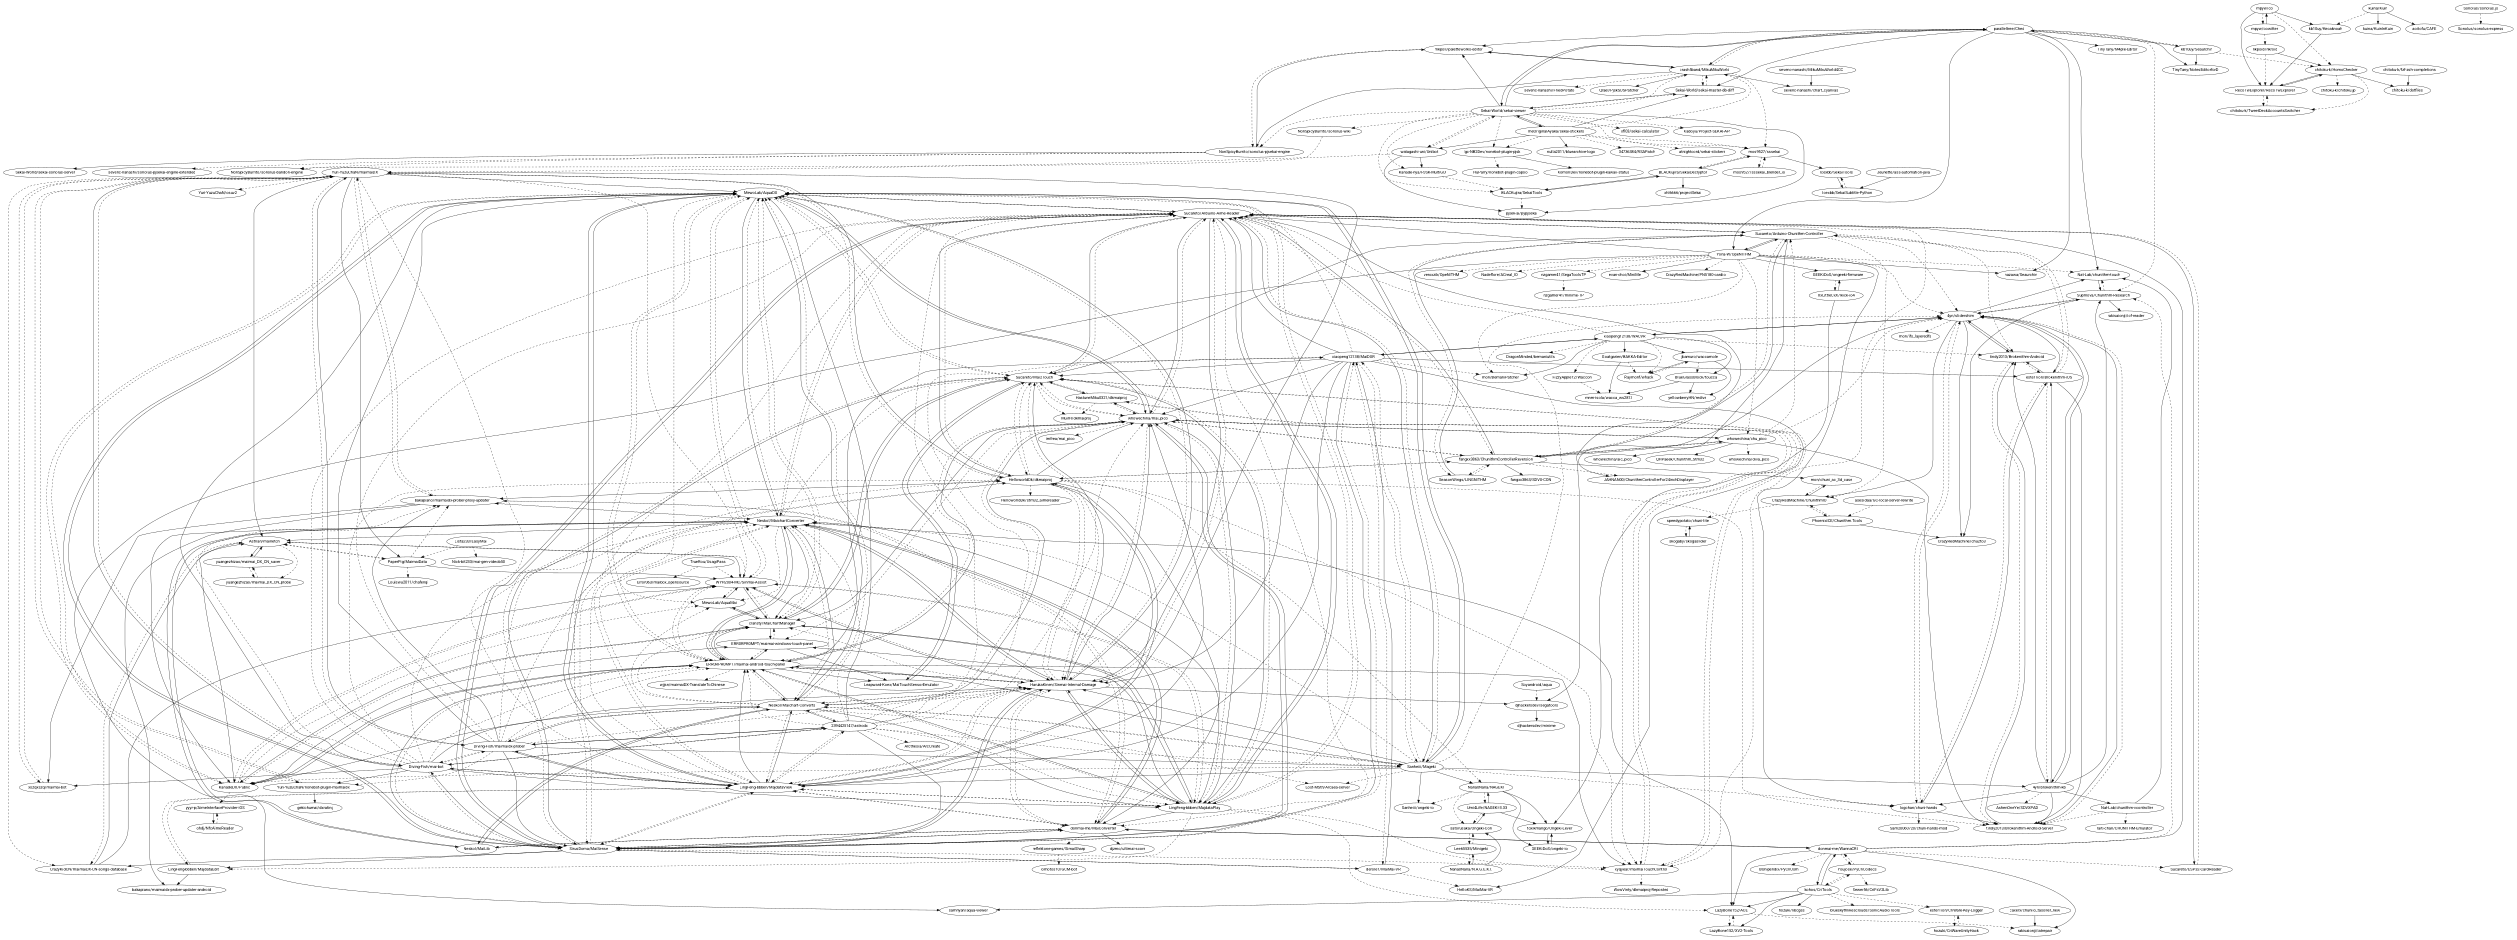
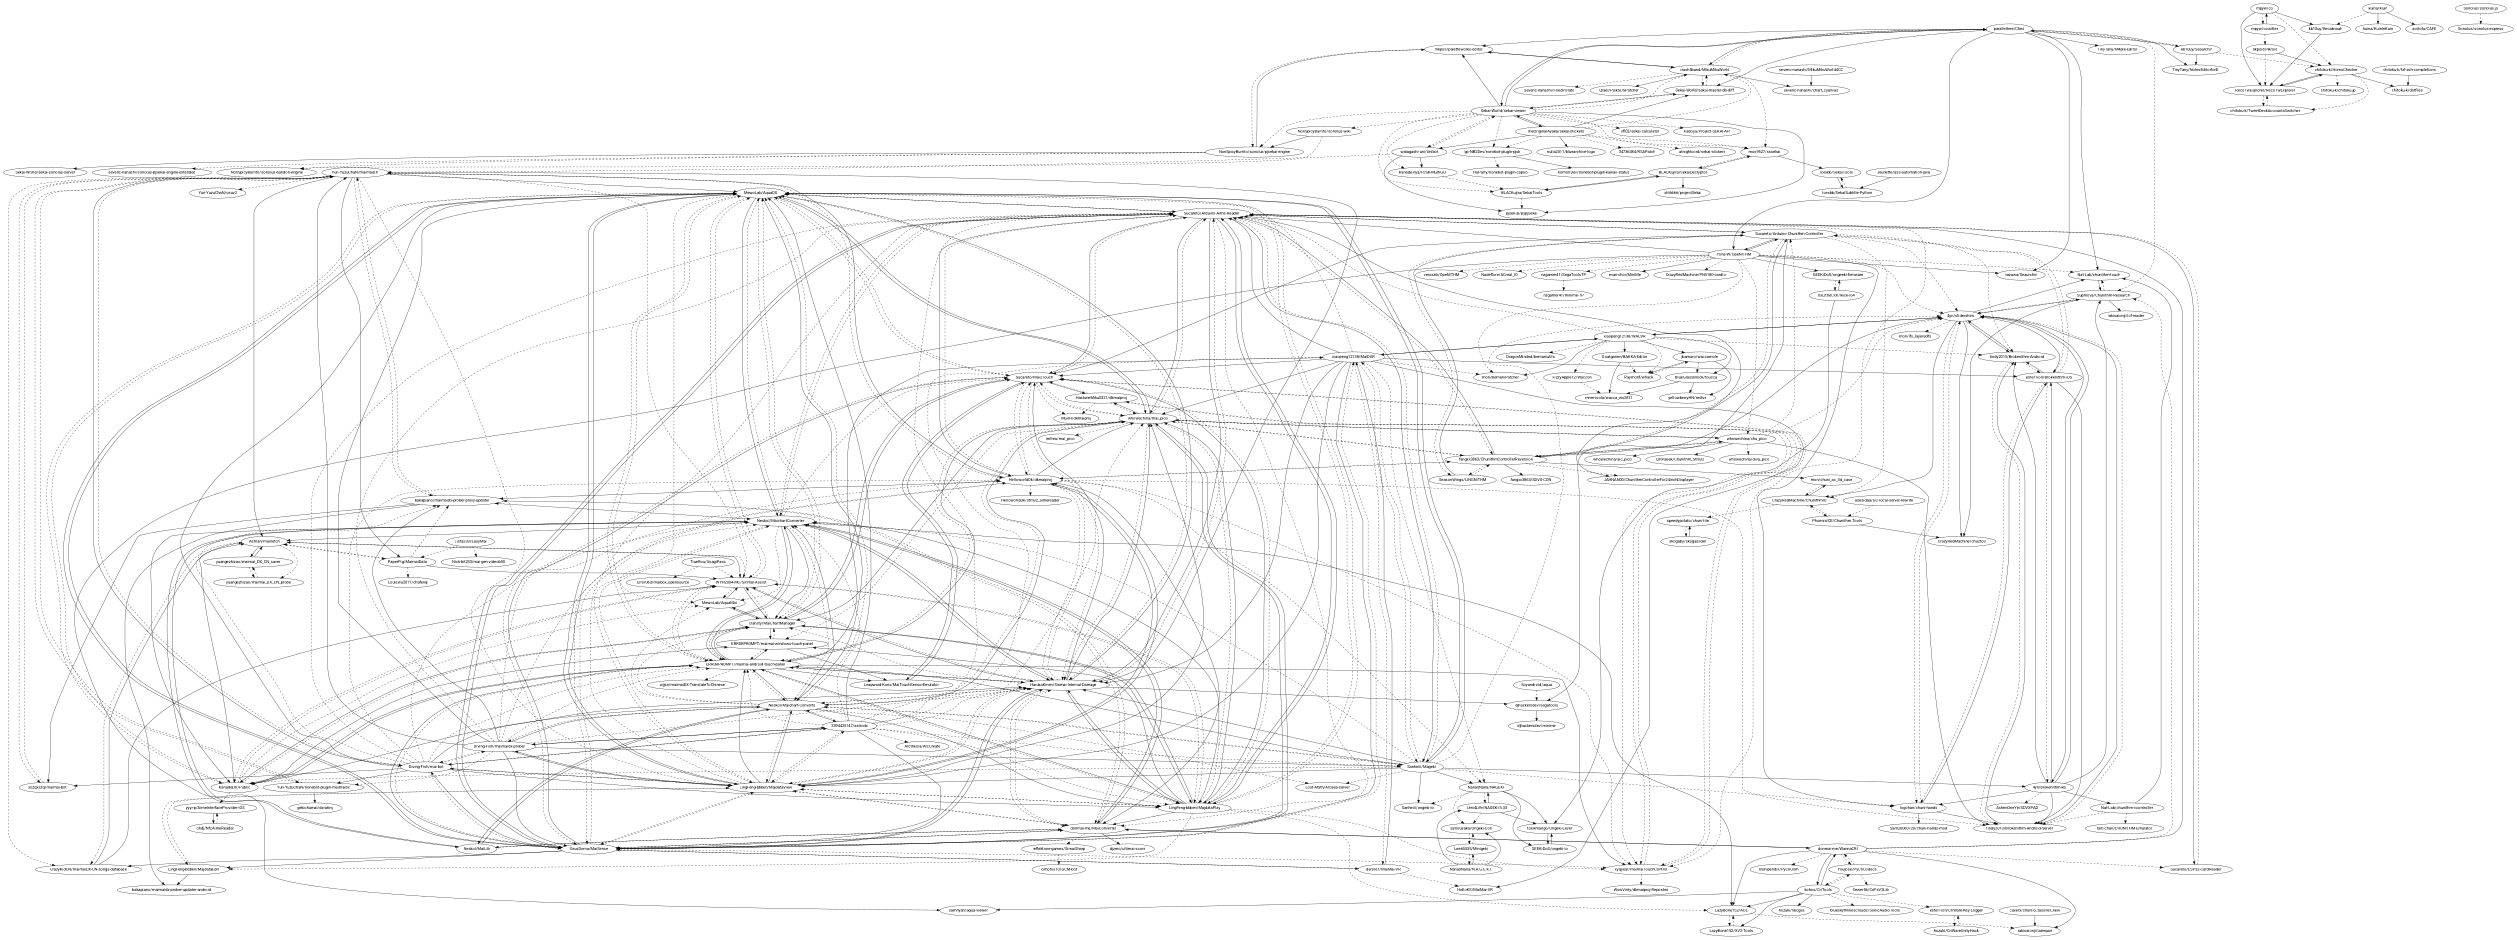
(1457, 89) -> (1291, 141)
(1759, 173) -> none
(323, 502) -> none
none -> (1420, 568)
(1480, 820) -> (1437, 835)
